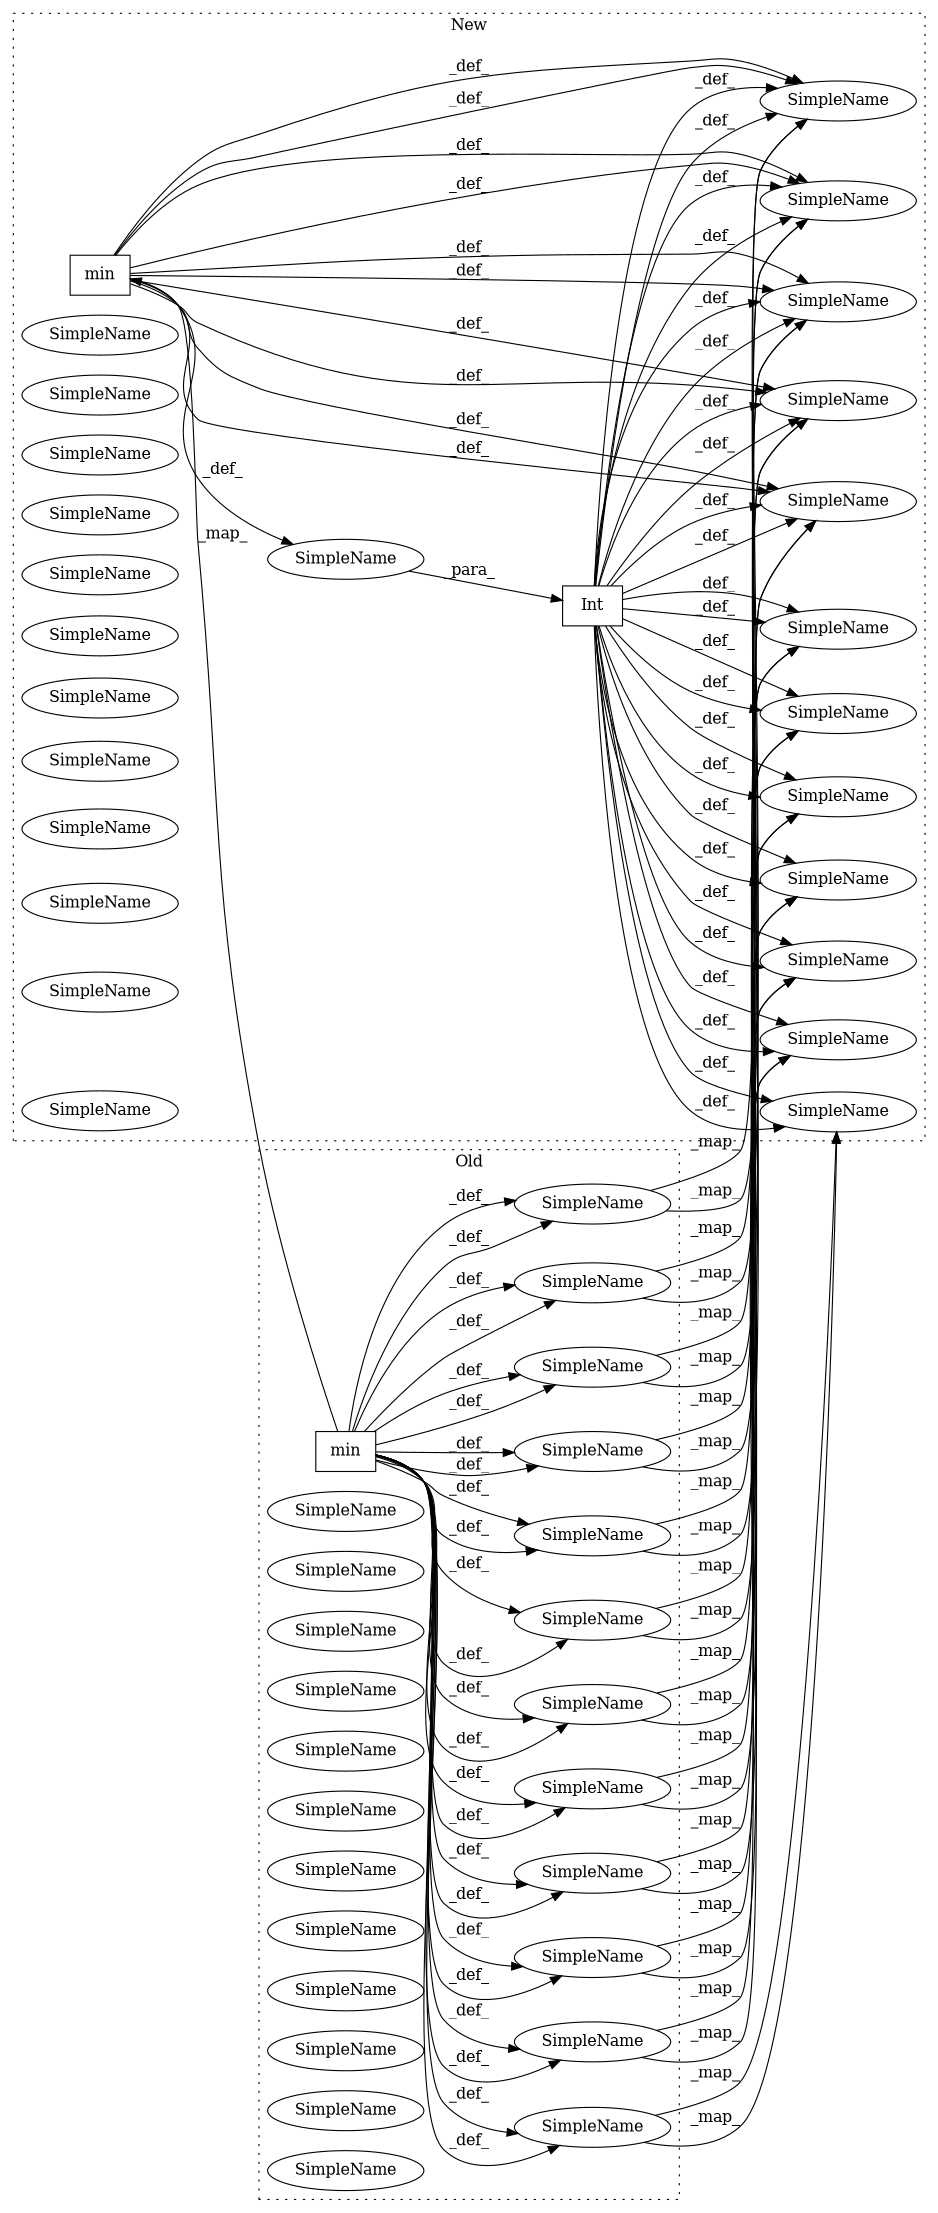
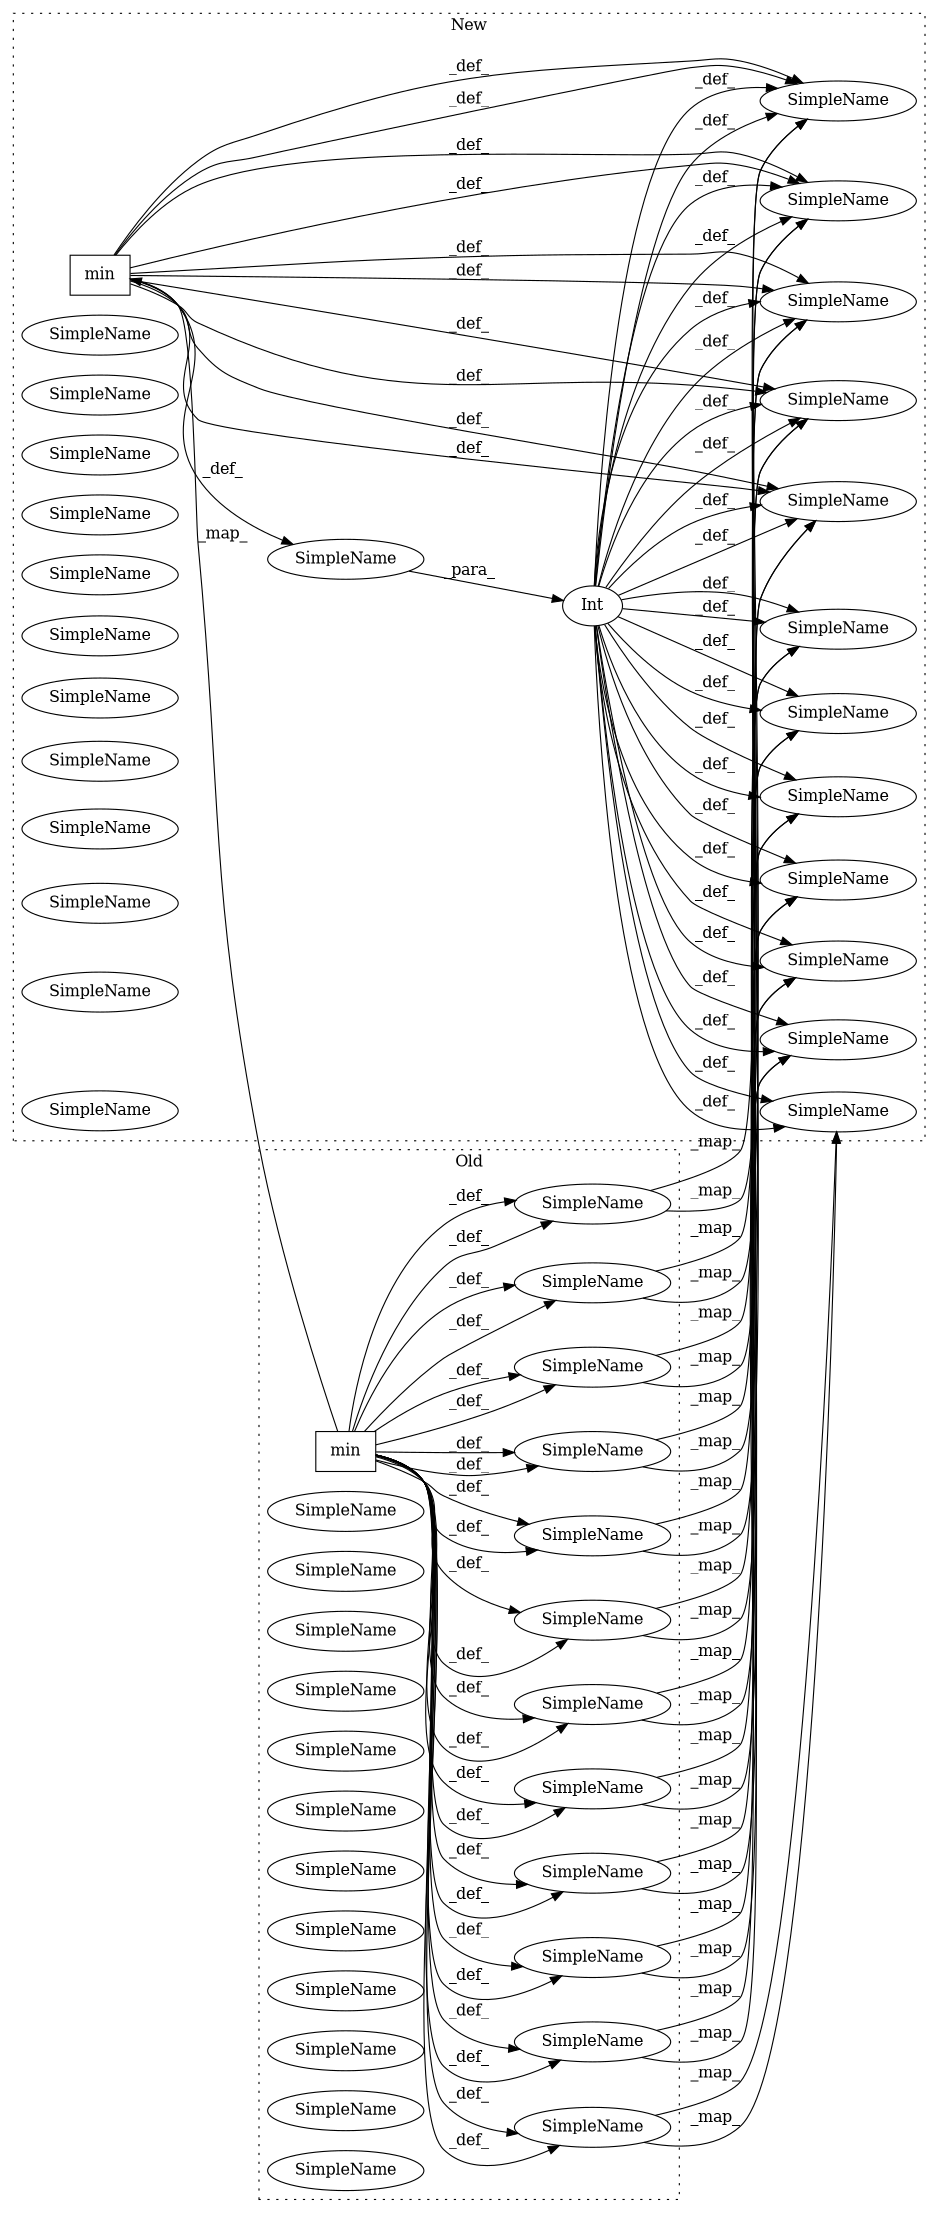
(593, 606) -> (593, 606)
